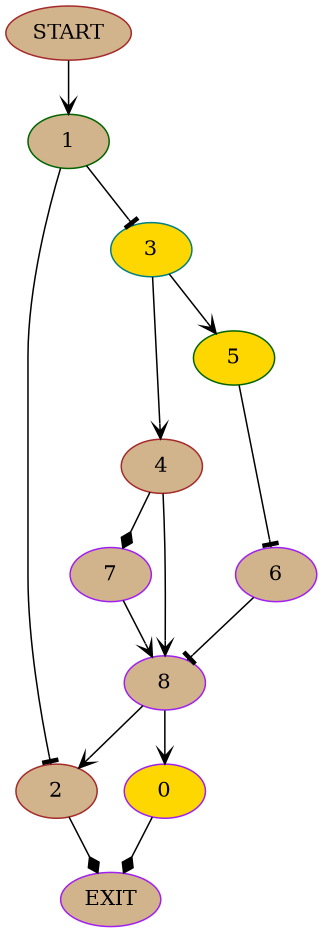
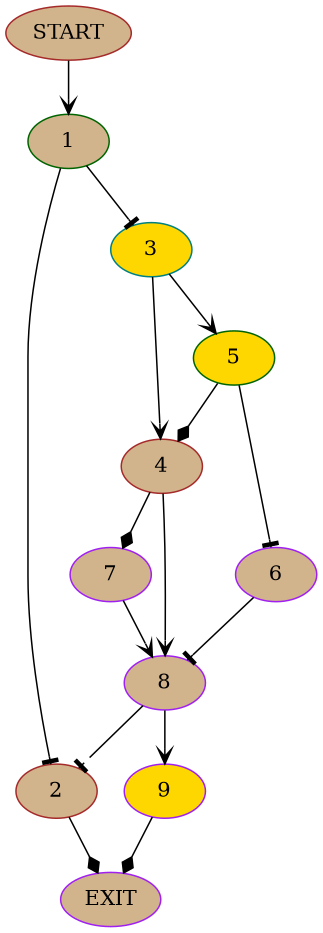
none -> (203, 405)
(116, 732) -> (116, 732)
(165, 791) -> (165, 791)
